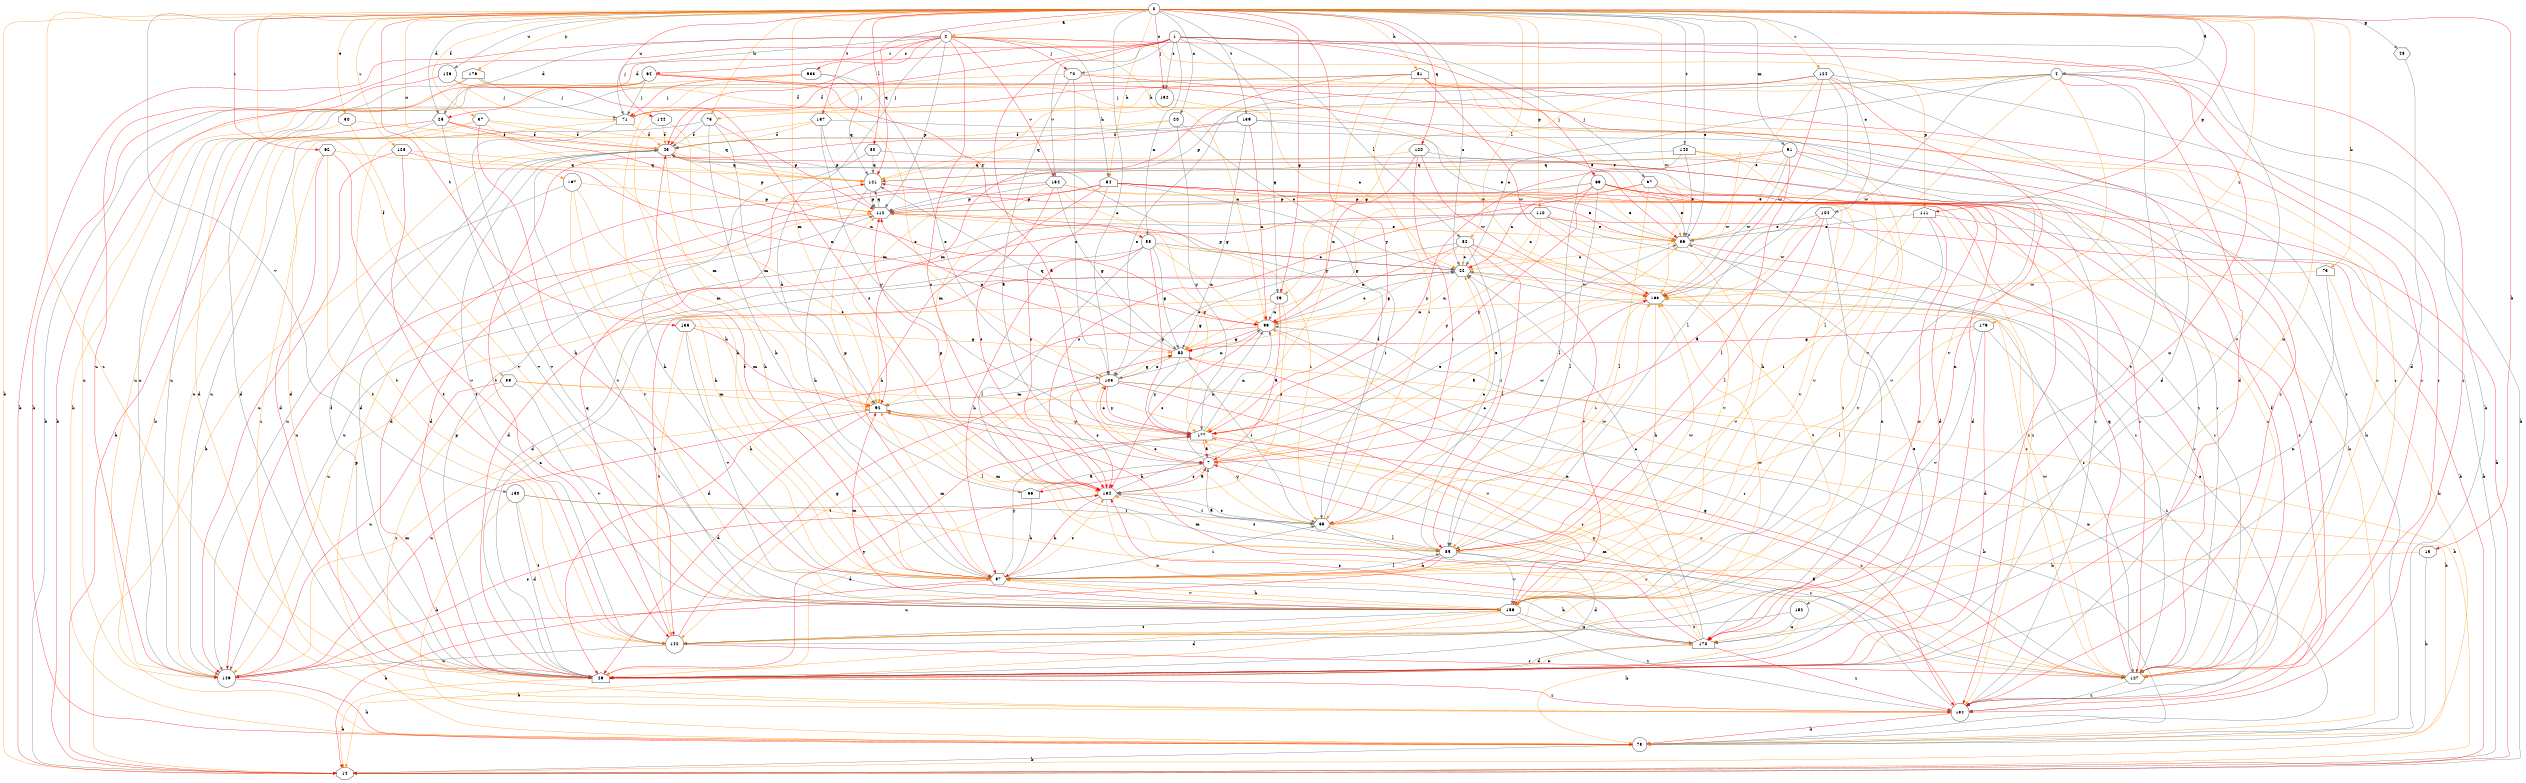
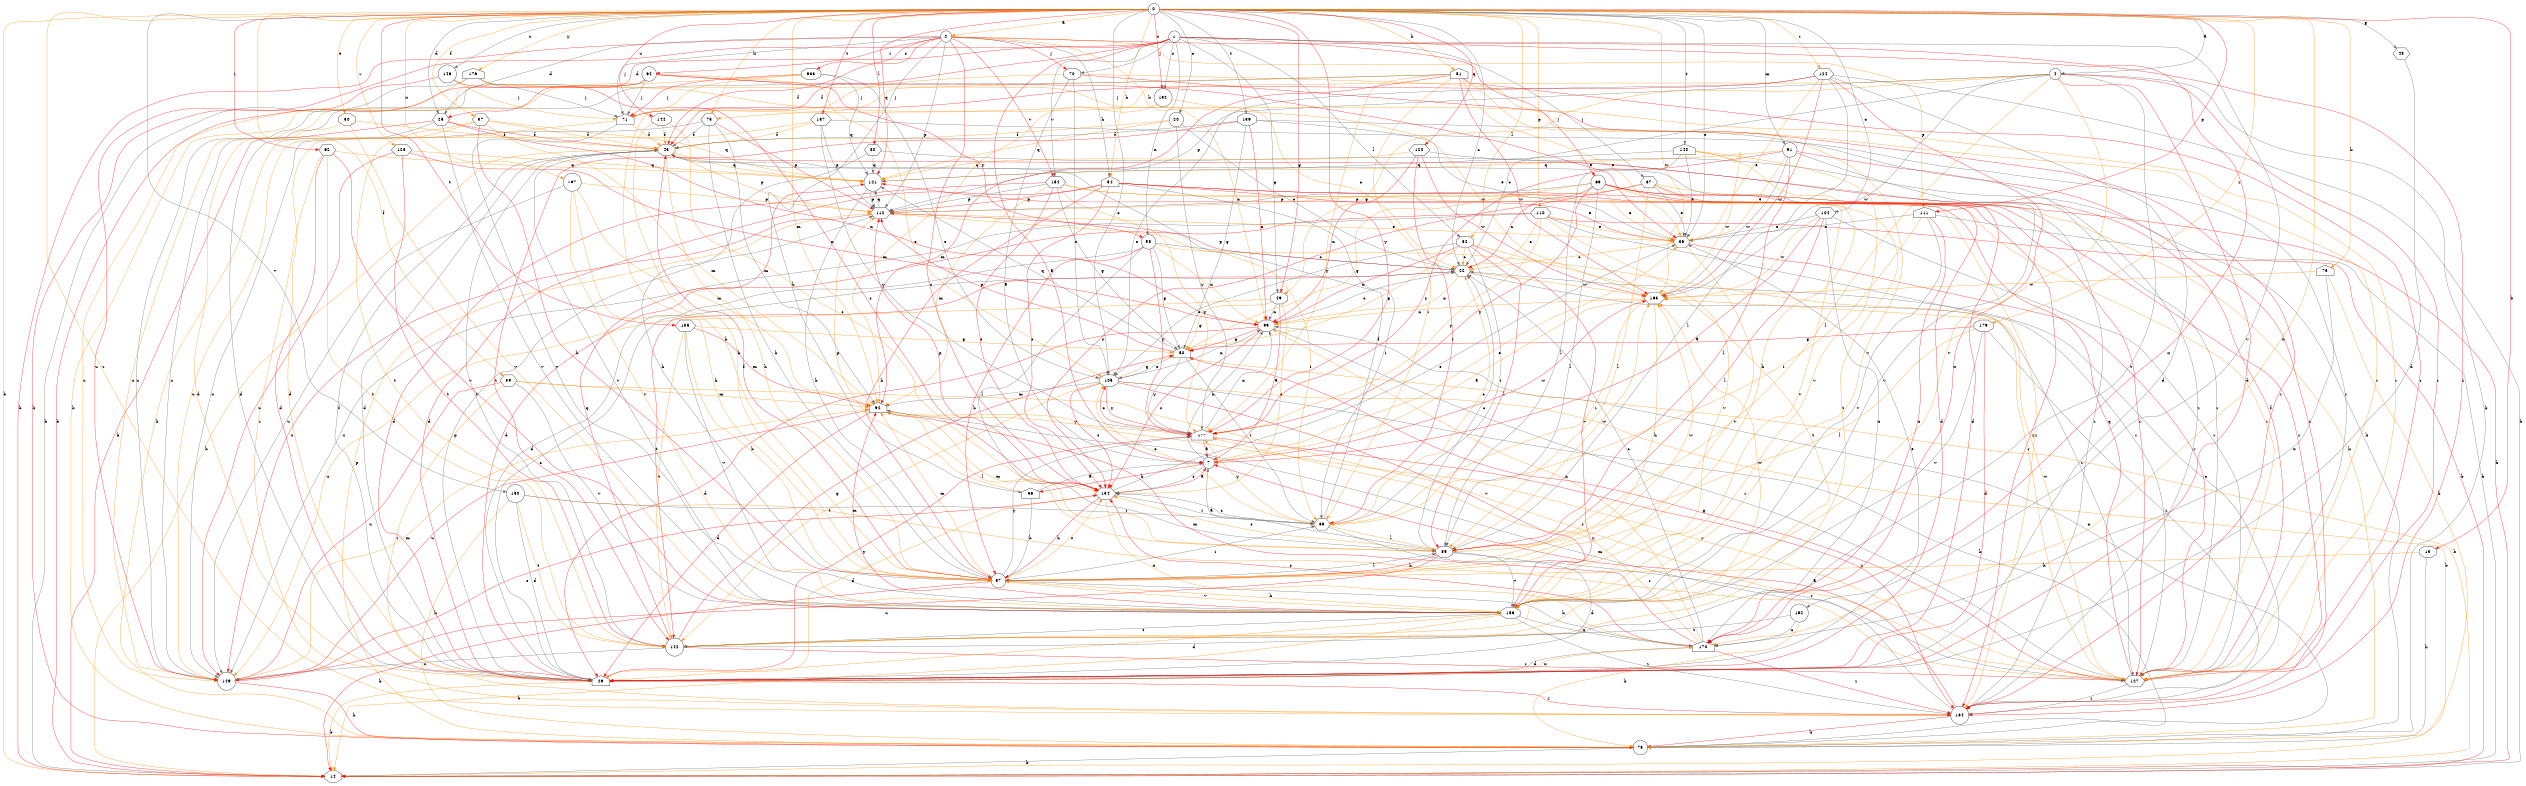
(998, 579) -> (998, 581)
